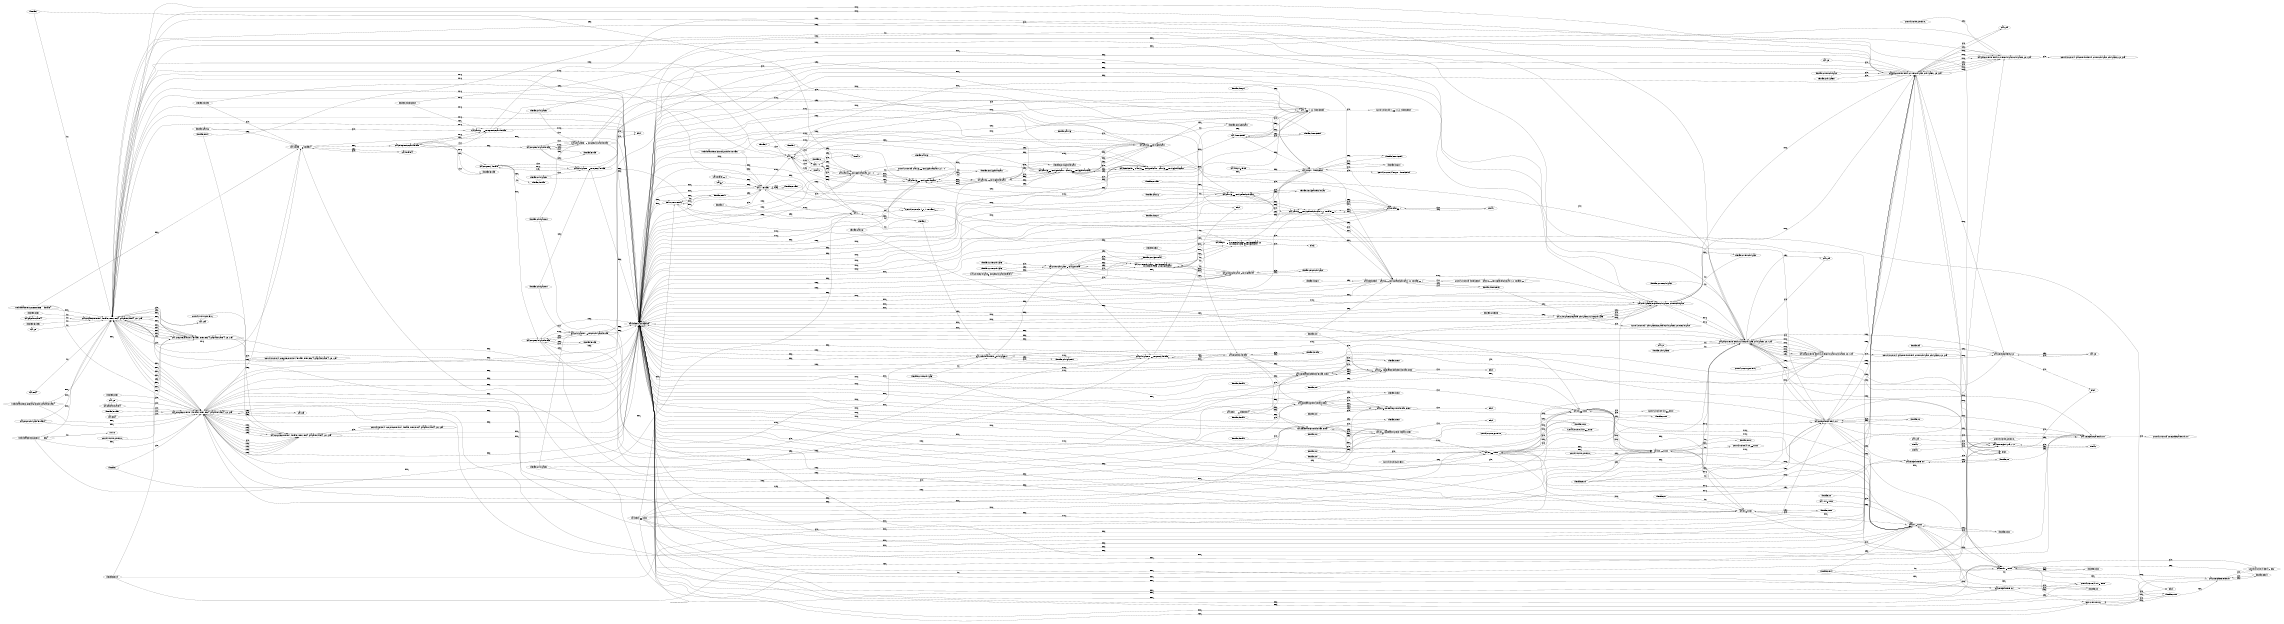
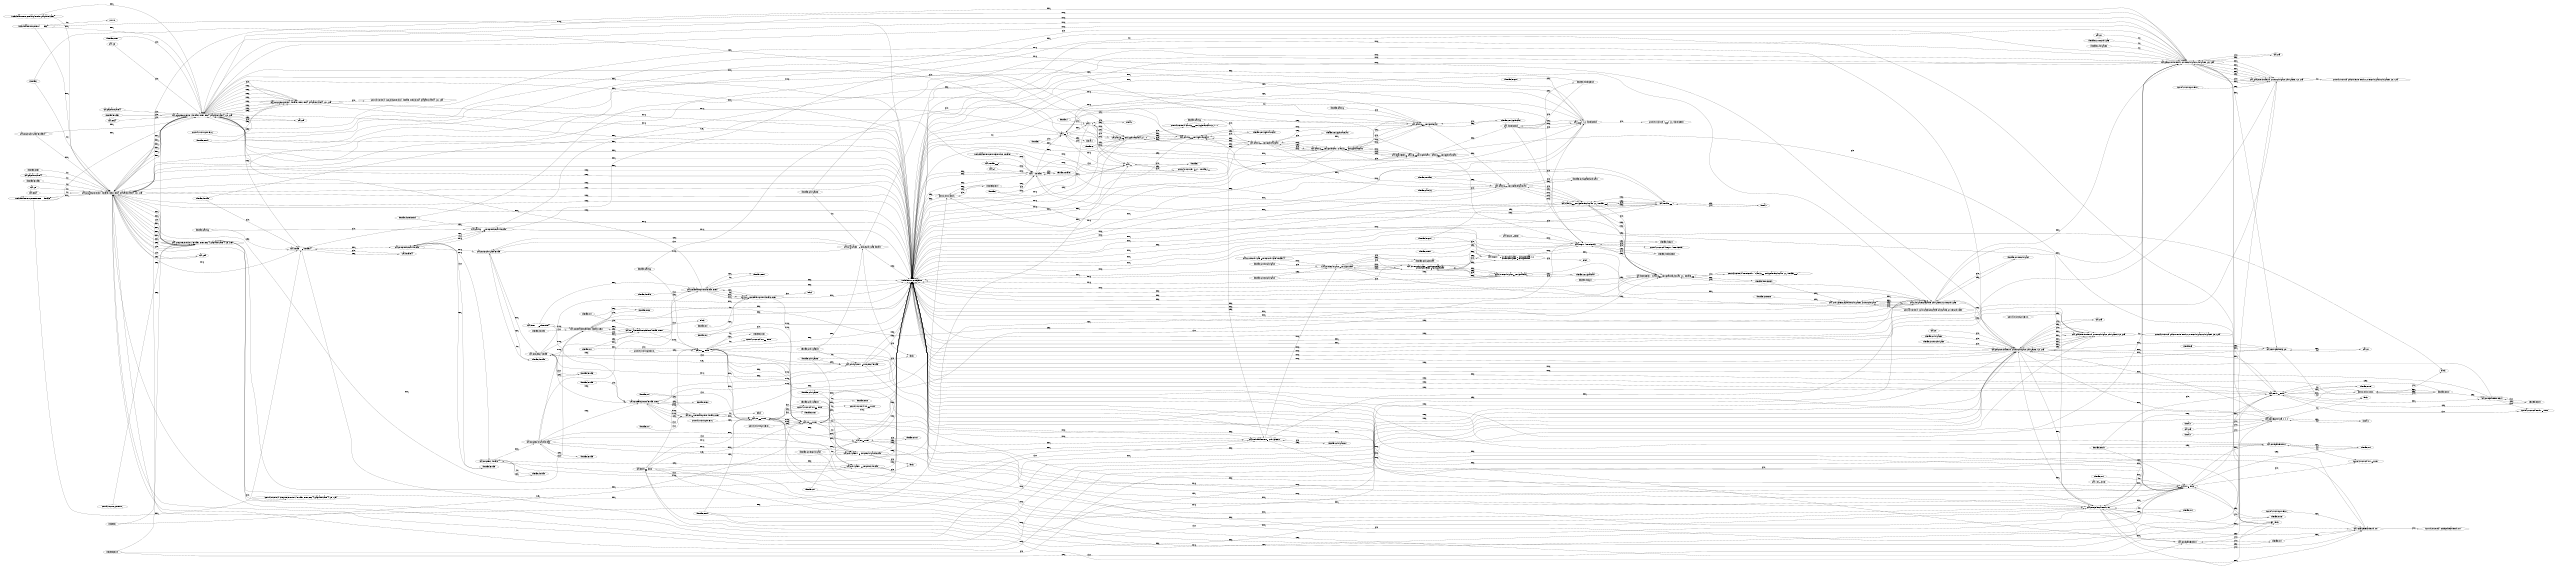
(720, 156) -> (992, 135)
(1313, 270) -> (1585, 275)
(1108, 311) -> (1118, 275)
(2262, 569) -> (2535, 411)
